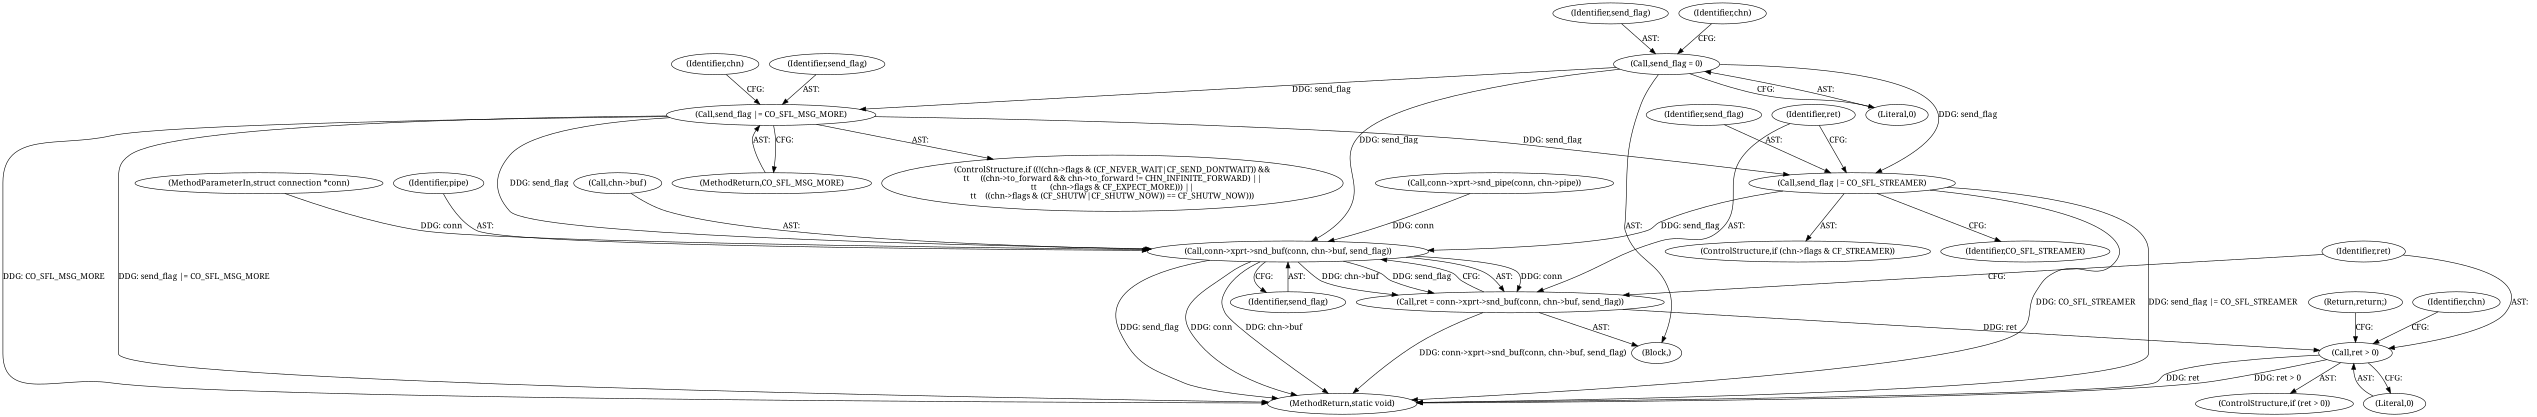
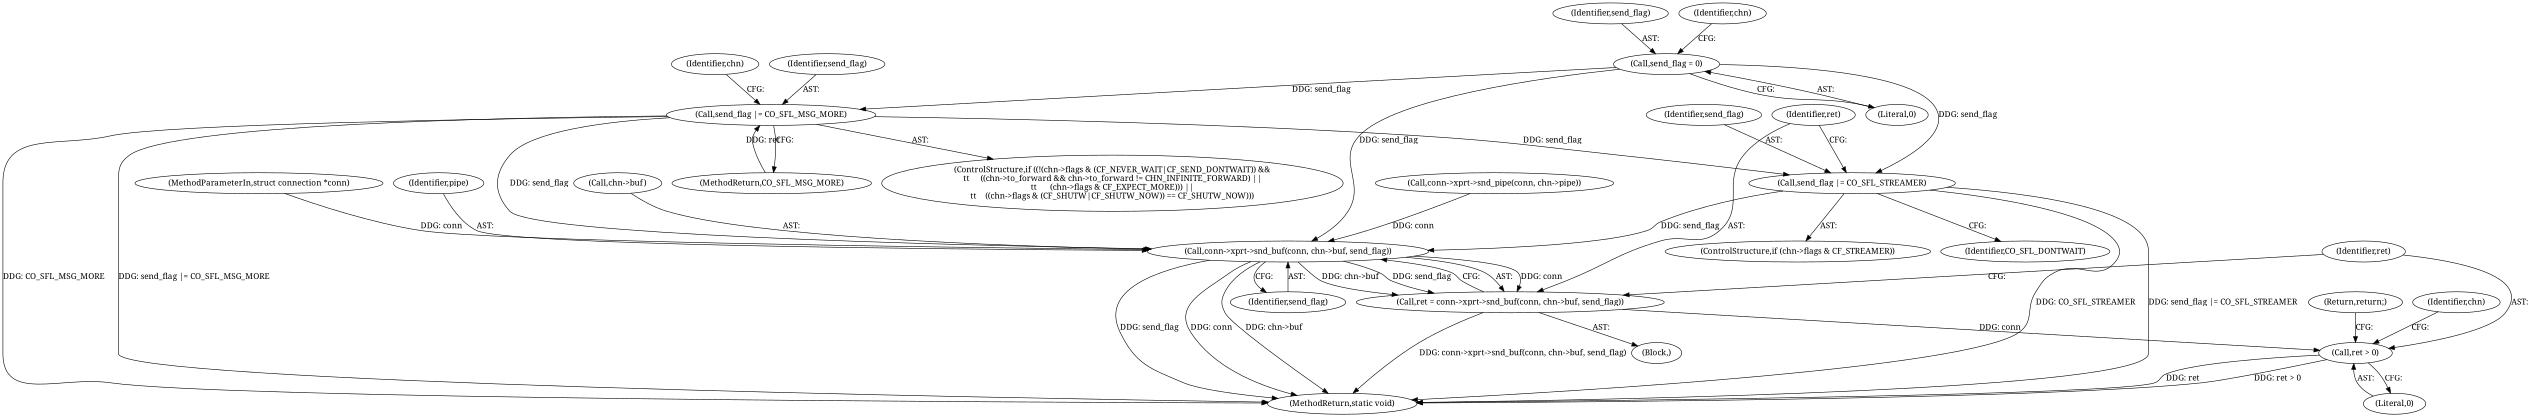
(763, 140) -> (763, 140)
(1626, 211) -> none
(2025, 252) -> (2025, 252)
(2000, 328) -> (2000, 328)
(2274, 404) -> none
